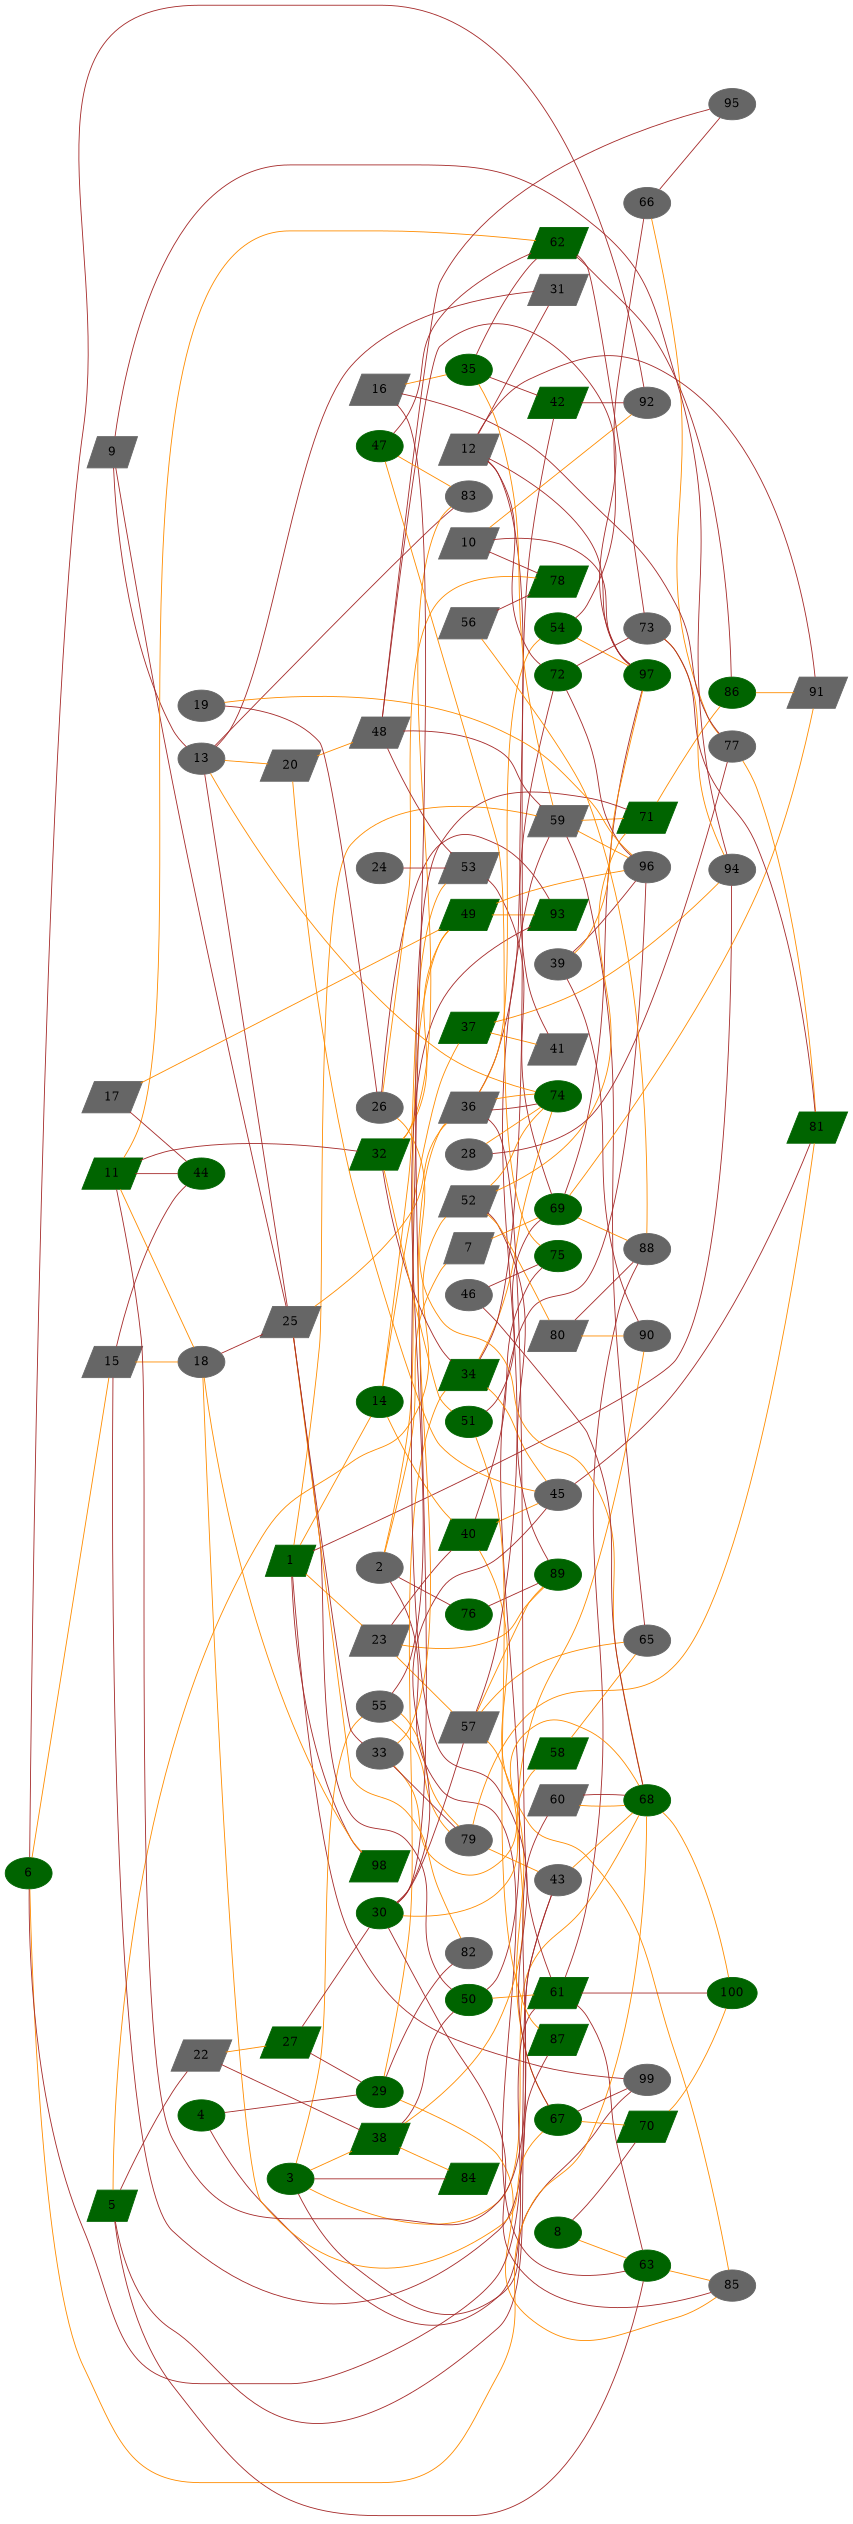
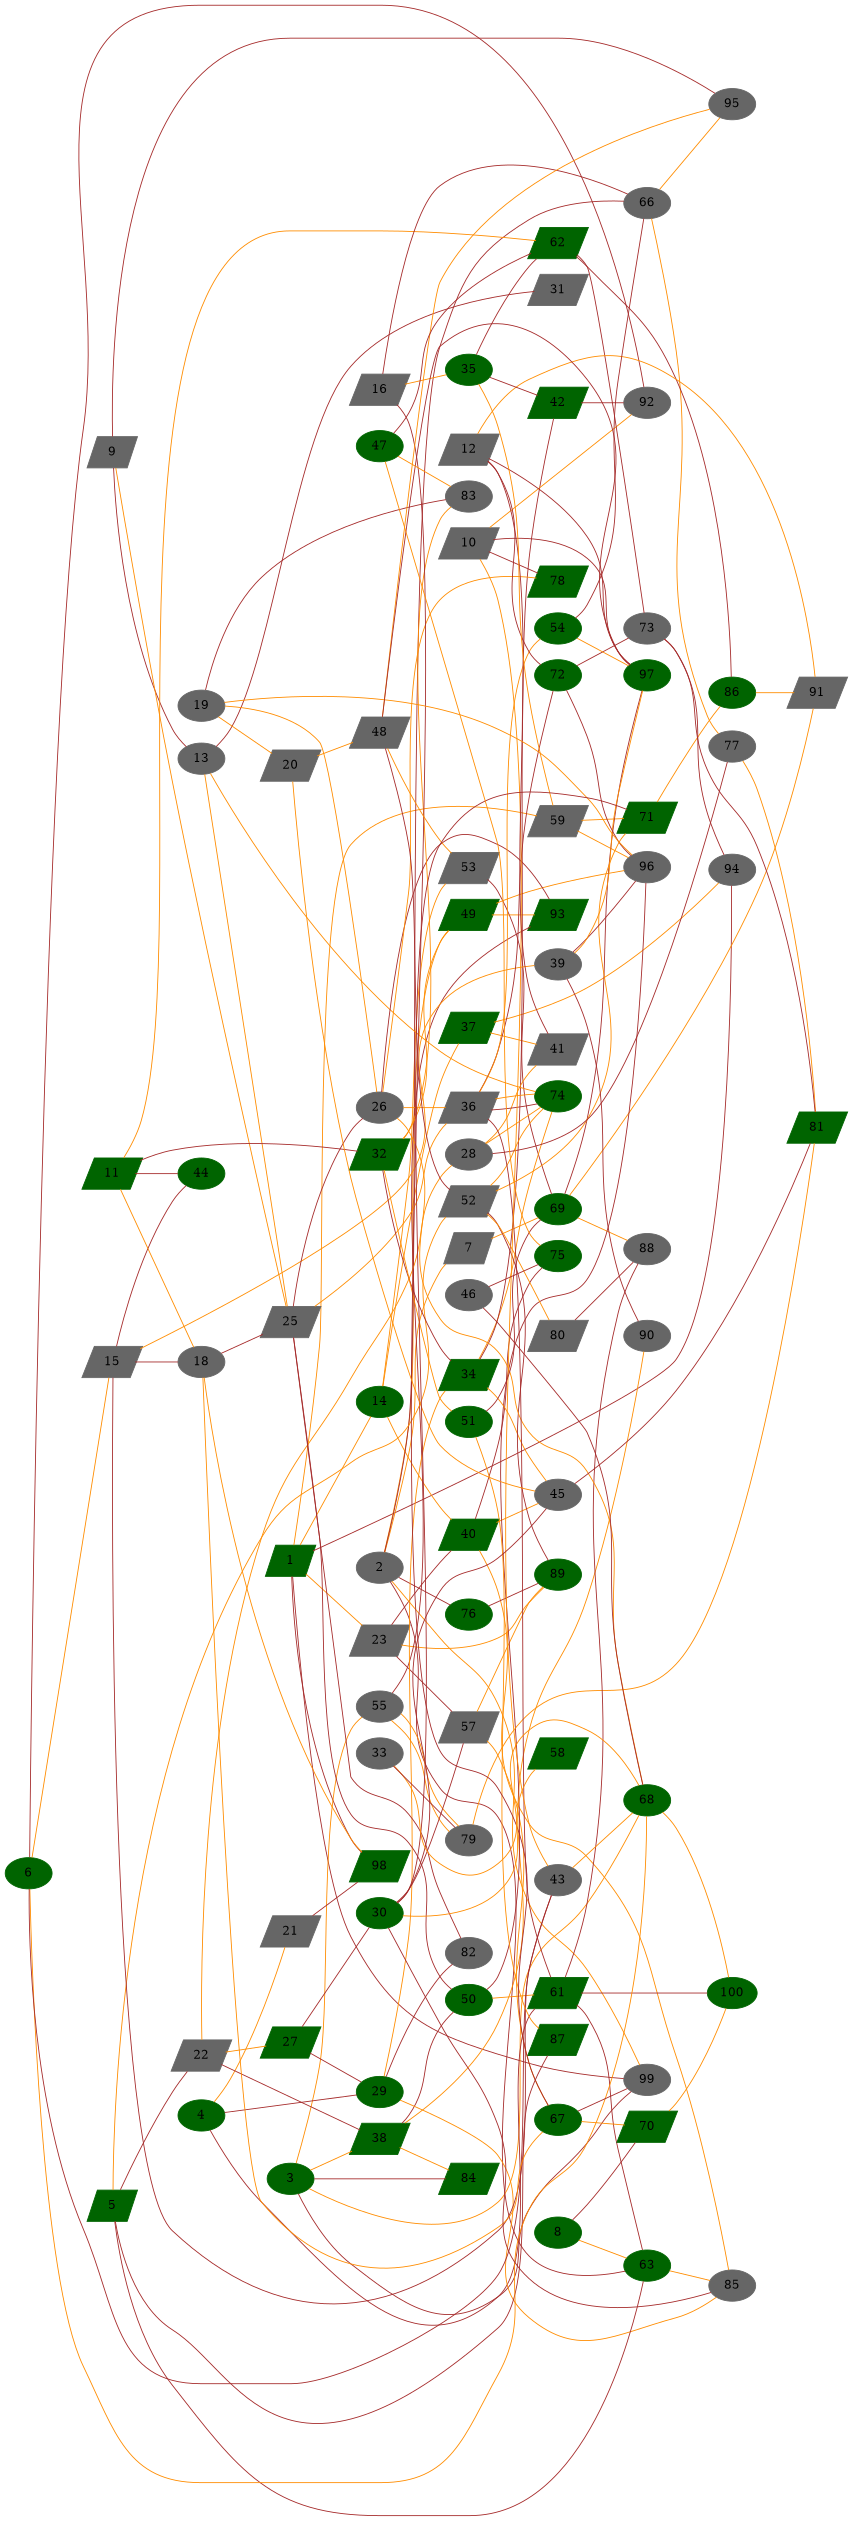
(690, 154) -> (690, 154)
(590, 222) -> (270, 43)
(436, 298) -> (436, 298)
(514, 370) -> none
(716, 414) -> (716, 414)
(600, 510) -> (439, 187)
(469, 623) -> none
(333, 626) -> (291, 555)
(486, 744) -> (415, 971)
(247, 762) -> (245, 735)
(699, 762) -> (699, 762)
(416, 803) -> (404, 782)
none -> (416, 821)
(380, 868) -> none
(346, 876) -> (346, 876)
(194, 889) -> (194, 889)
(246, 1040) -> (246, 1040)
(112, 1097) -> none
none -> (501, 1126)
none -> (398, 1190)
(505, 1207) -> none
(602, 1336) -> none
(157, 1362) -> (157, 1362)
(425, 1435) -> (425, 1108)
(322, 1543) -> (316, 1207)
none -> (250, 1579)
(647, 1641) -> none
(433, 1692) -> (433, 1692)
none -> (494, 1697)
(344, 1724) -> (335, 1659)
(558, 1800) -> none
(513, 1860) -> (507, 1443)
none -> (291, 1931)
